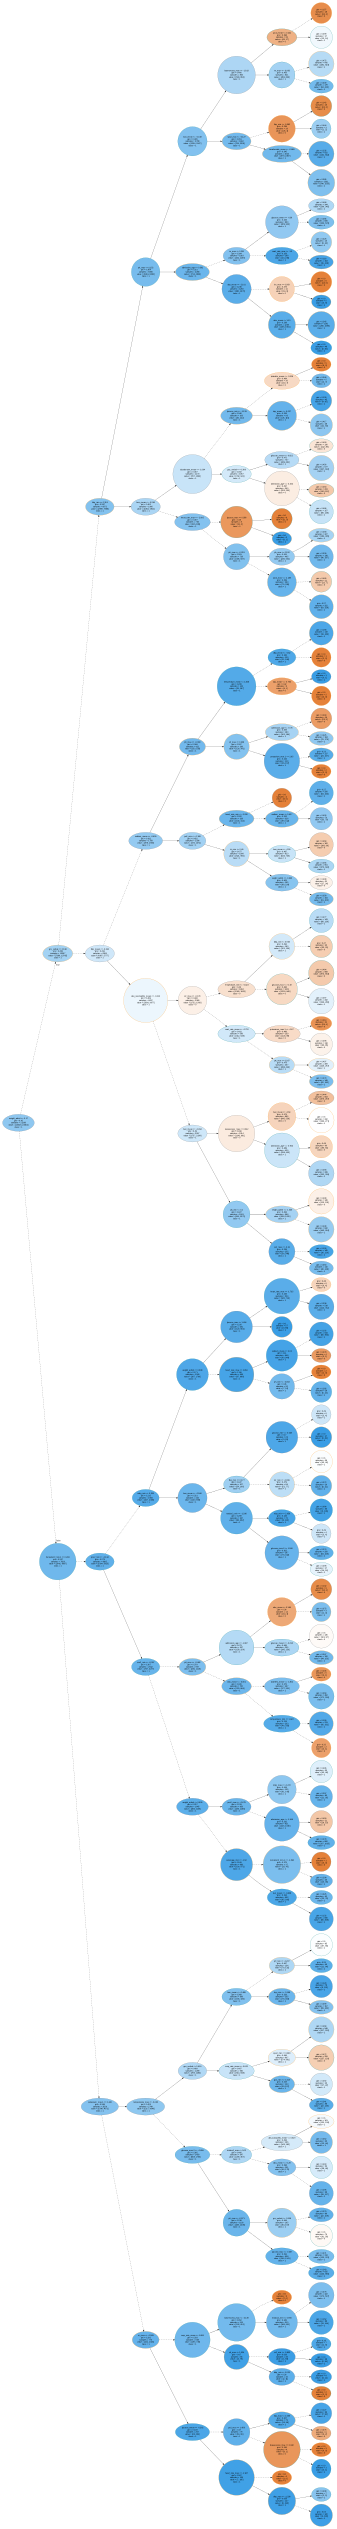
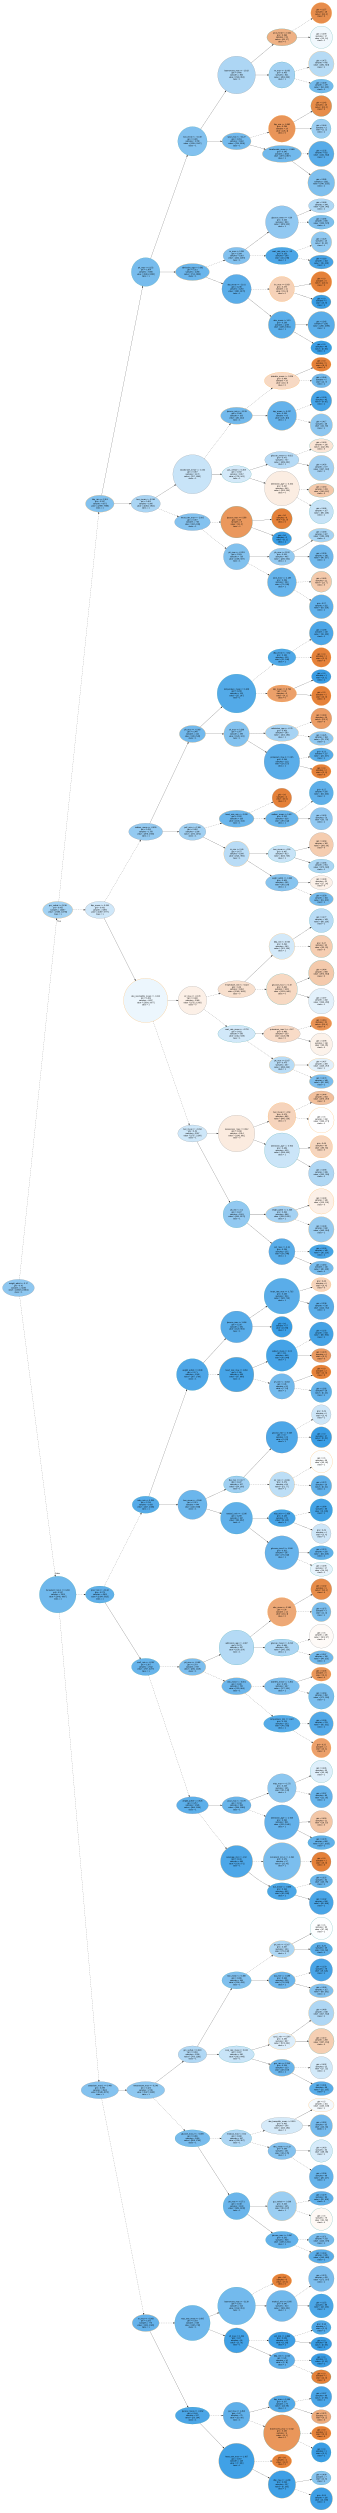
(321, 1881) -> none
(321, 2273) -> (321, 2256)
